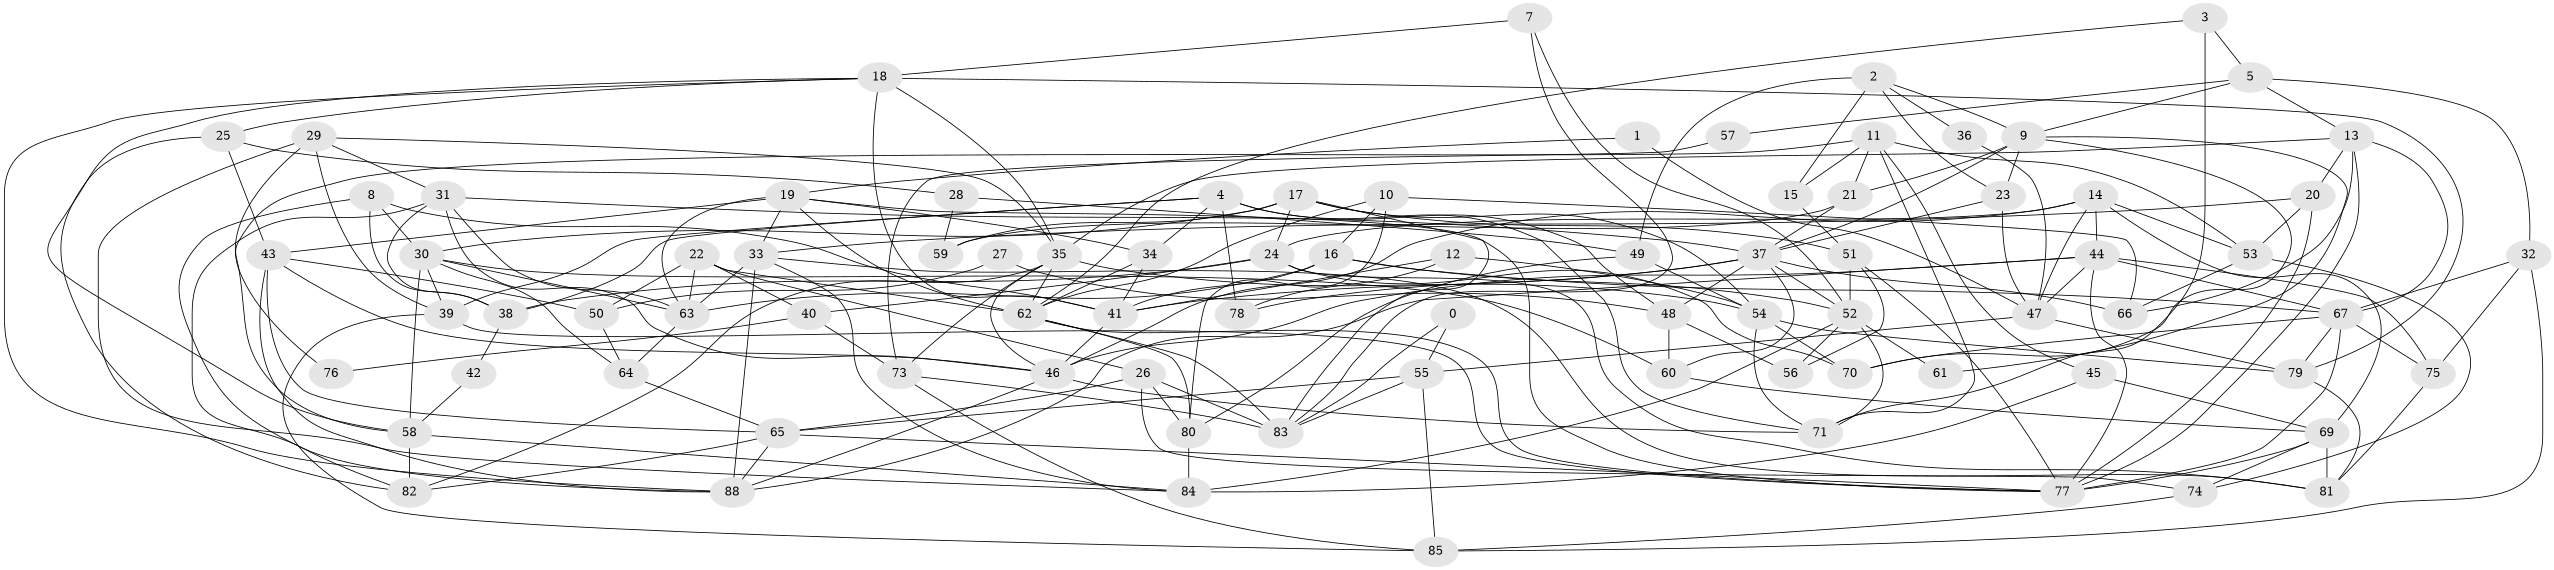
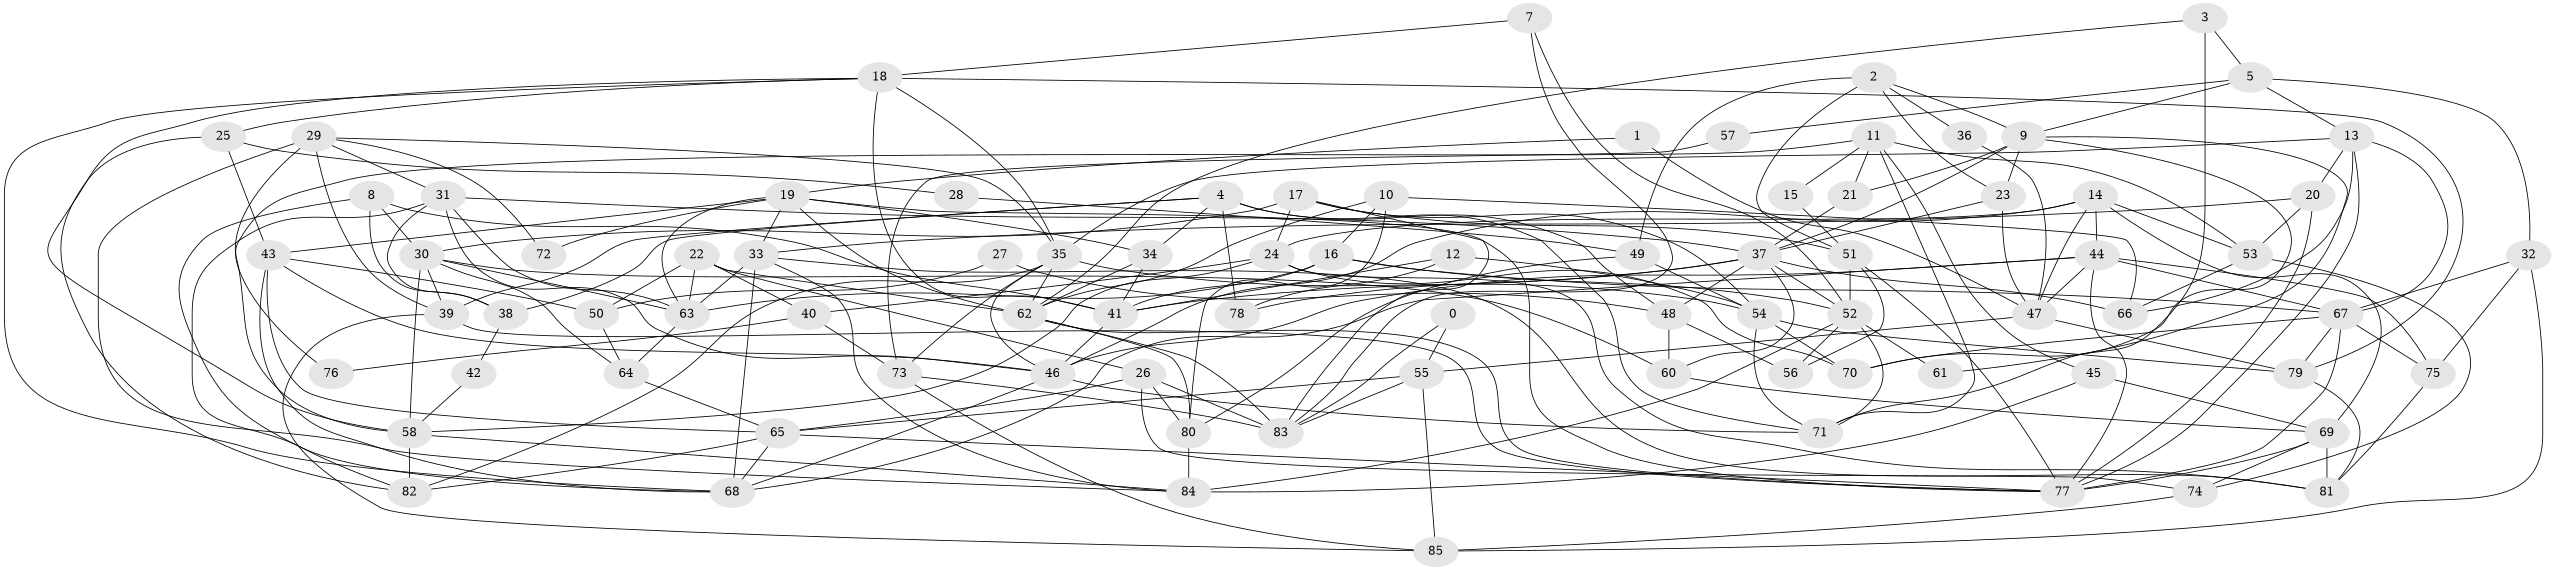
(1832, 137) -> (1767, 170)
none -> (544, 255)
(941, 255) -> none
(706, 286) -> (858, 401)
(732, 493) -> (732, 493)
